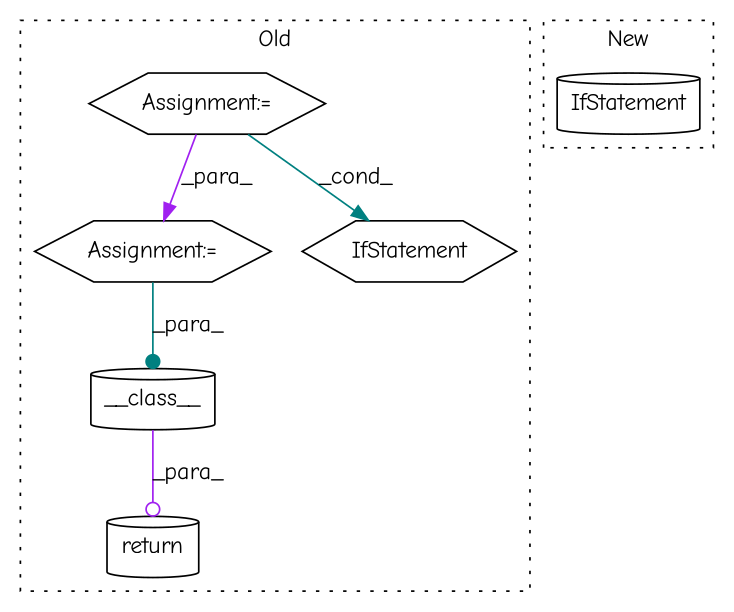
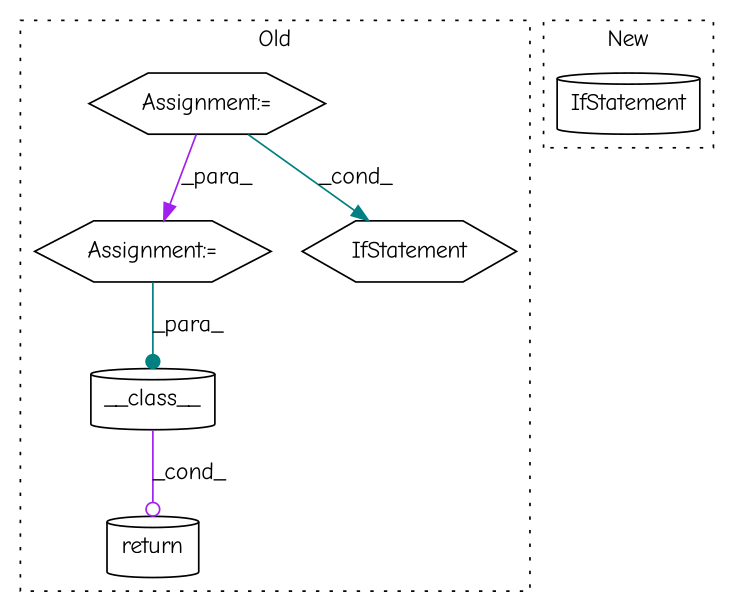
(189, 473) -> (189, 473)
